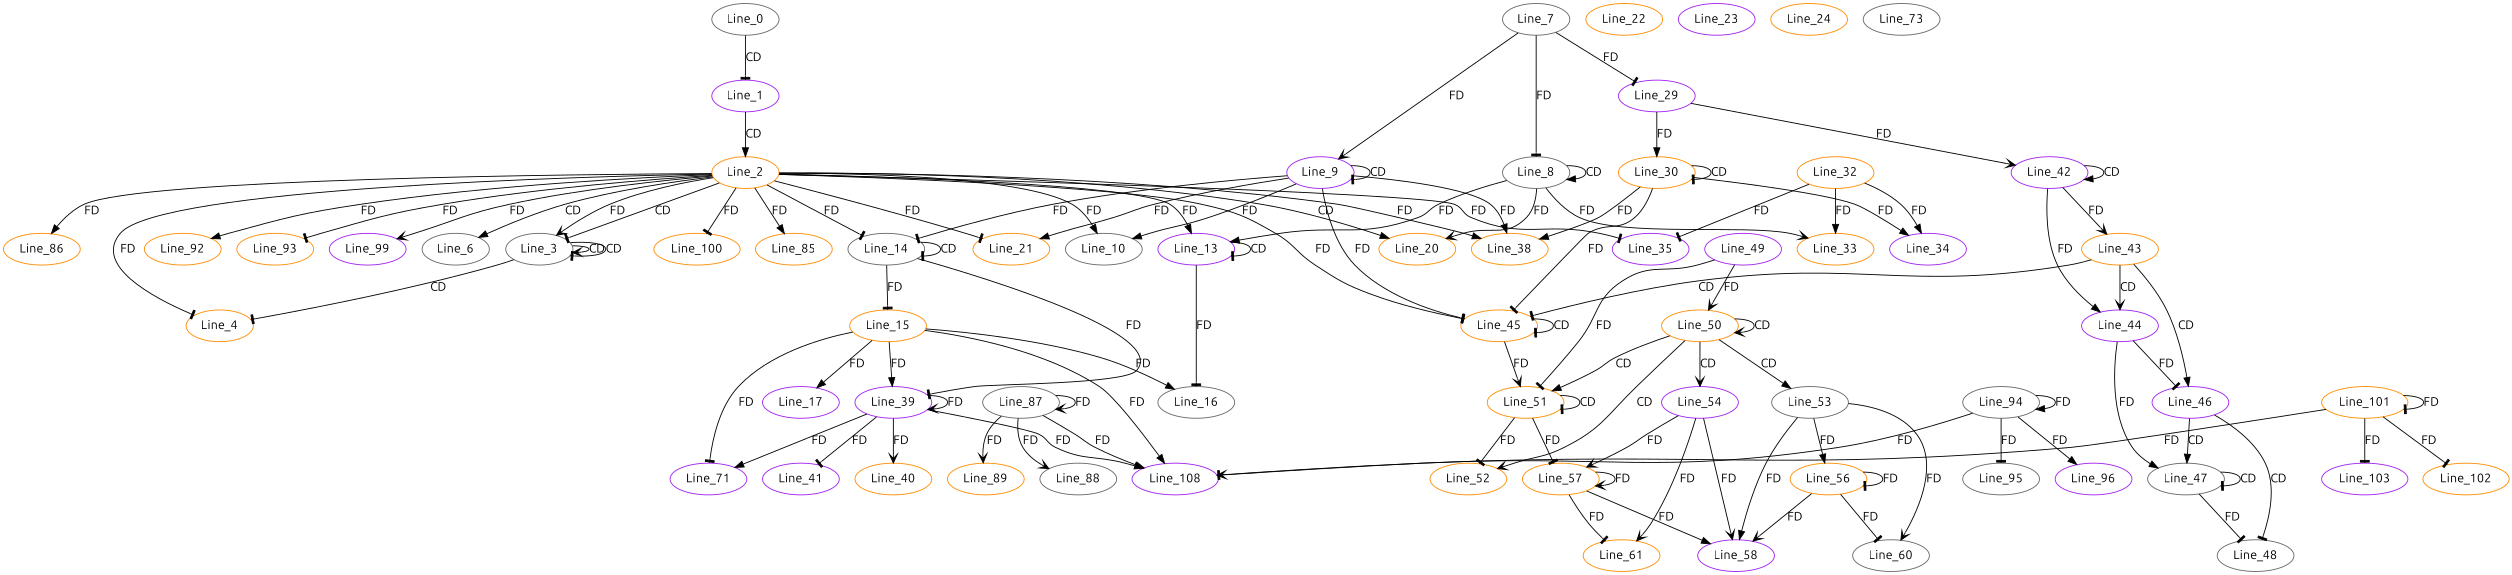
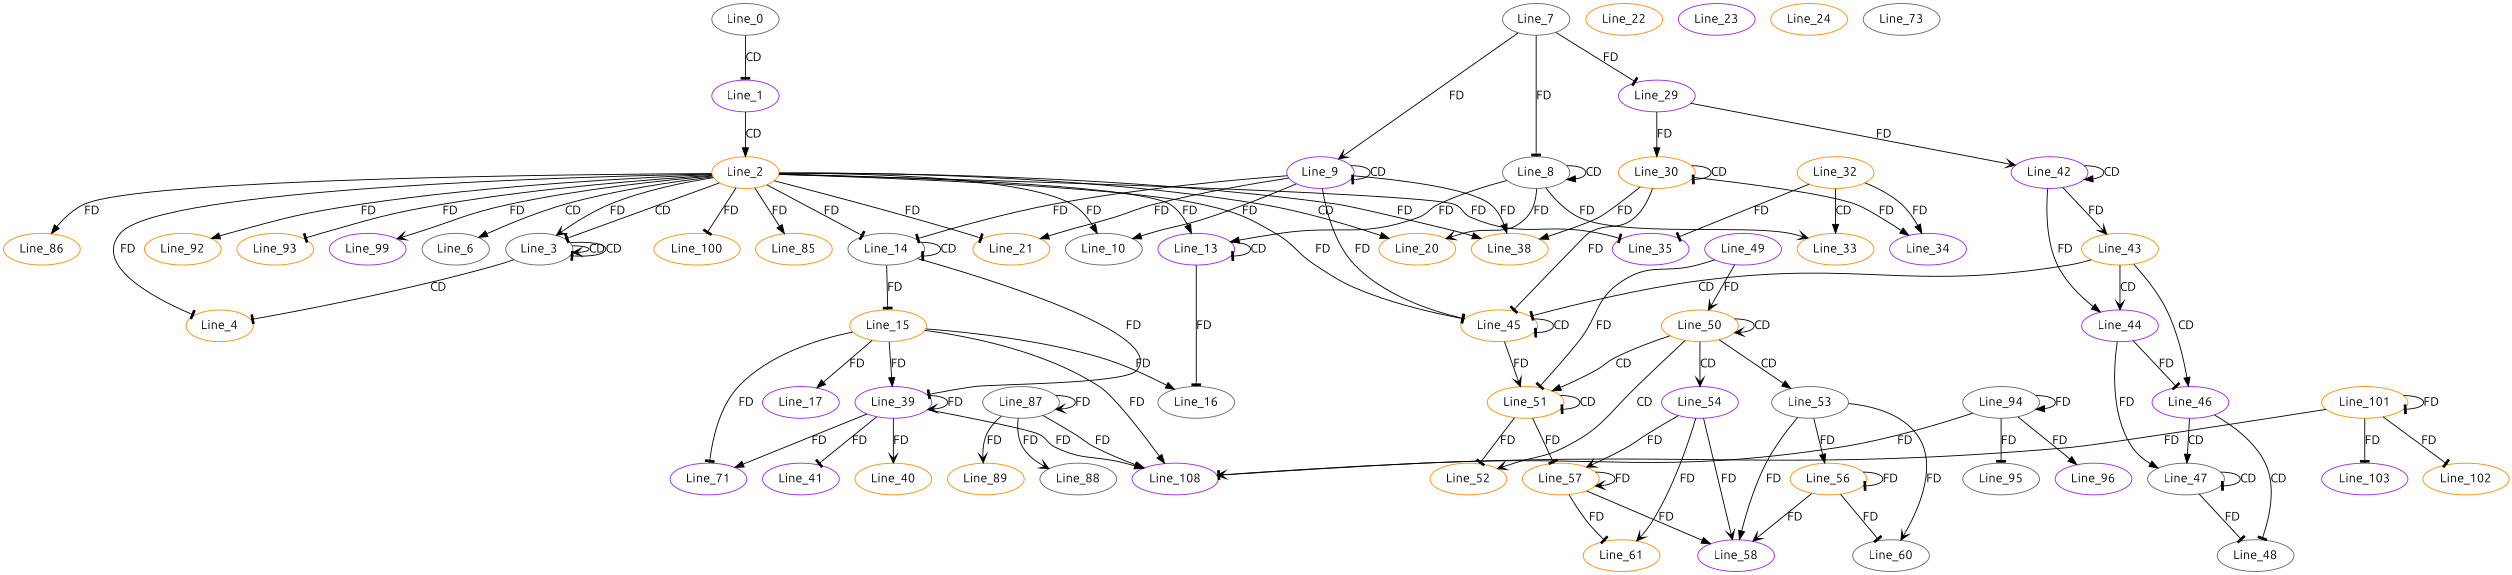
(1843, 211) -> (1844, 211)
